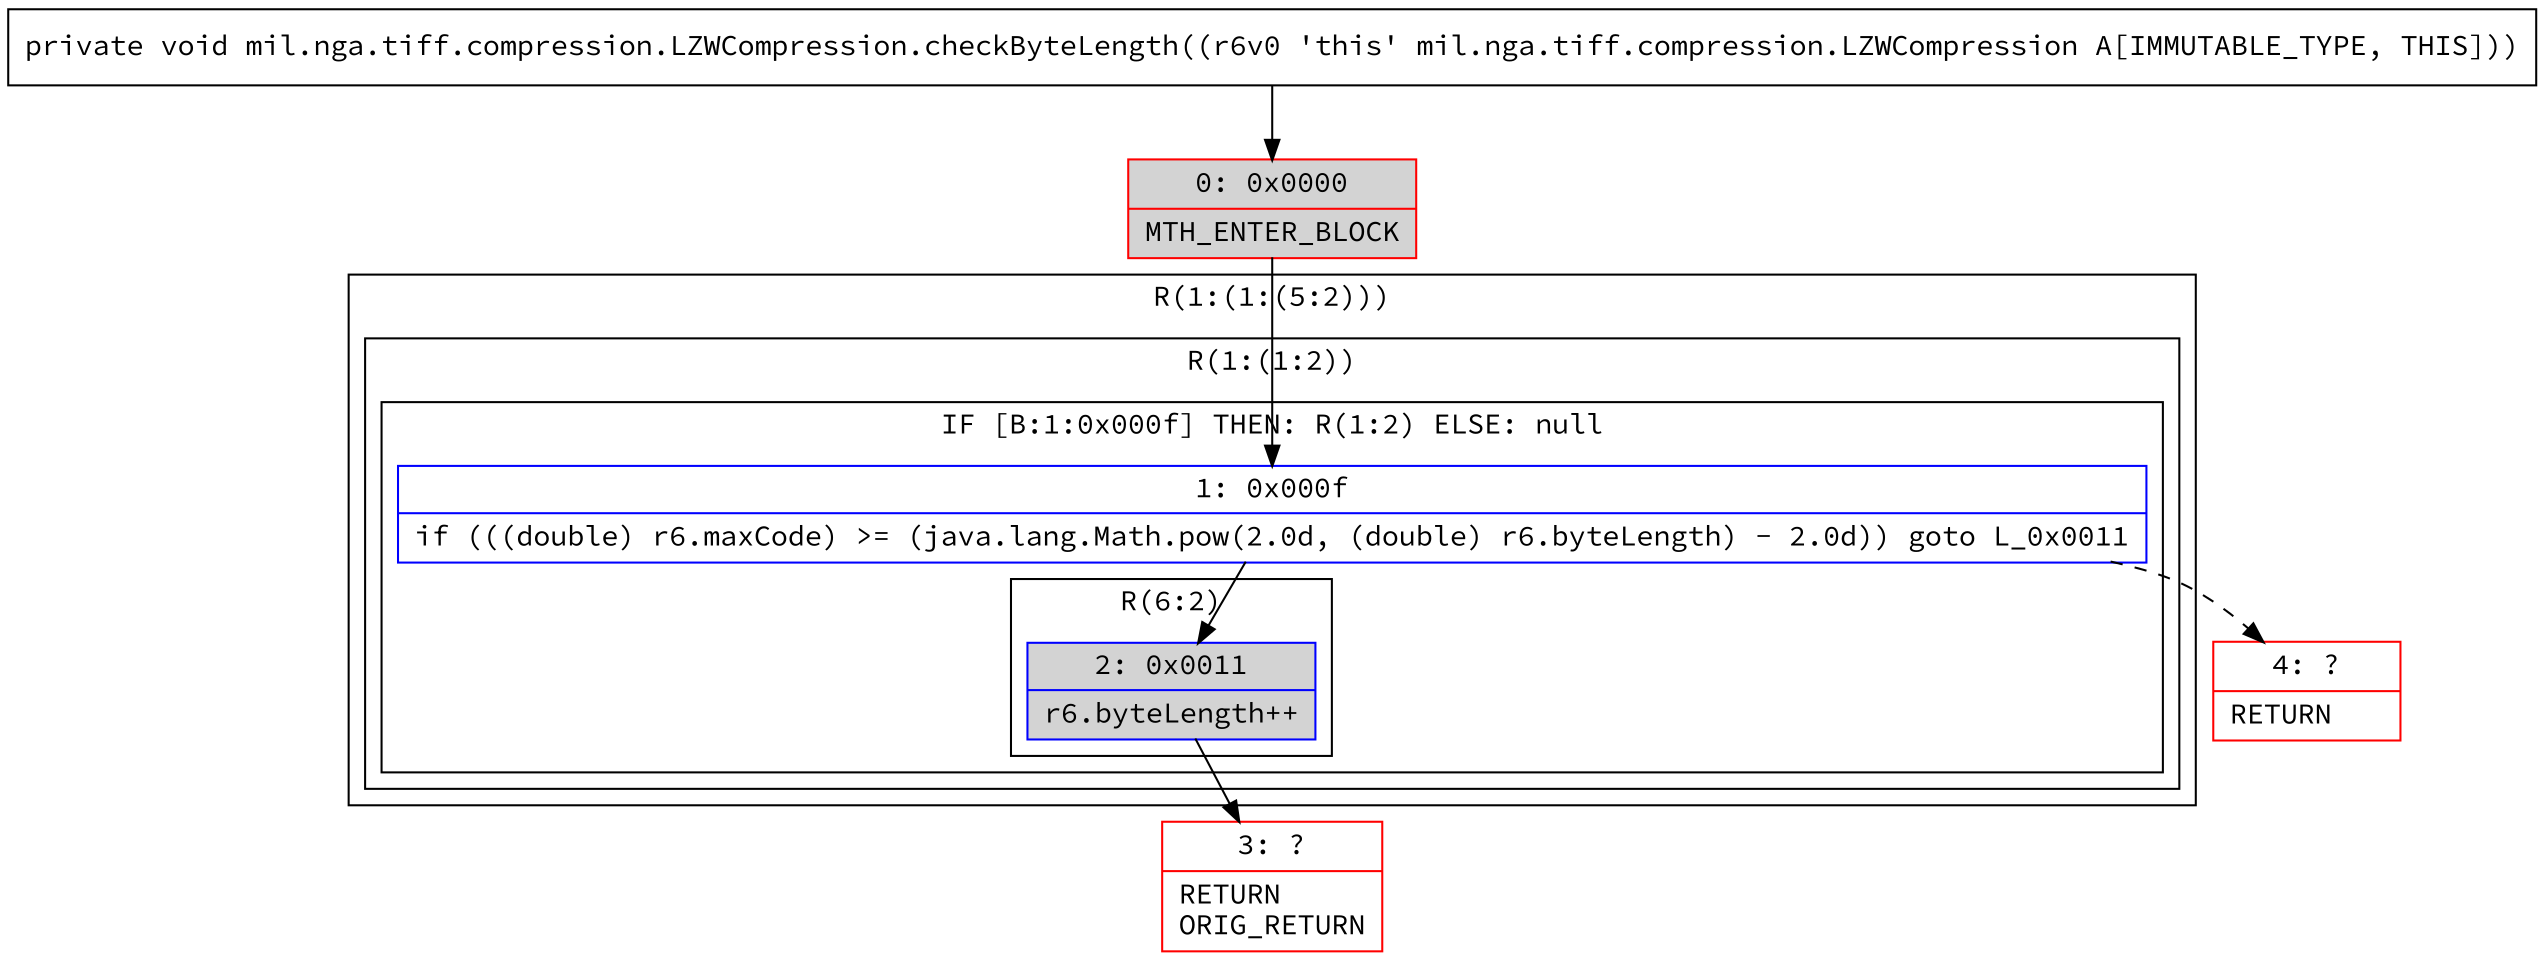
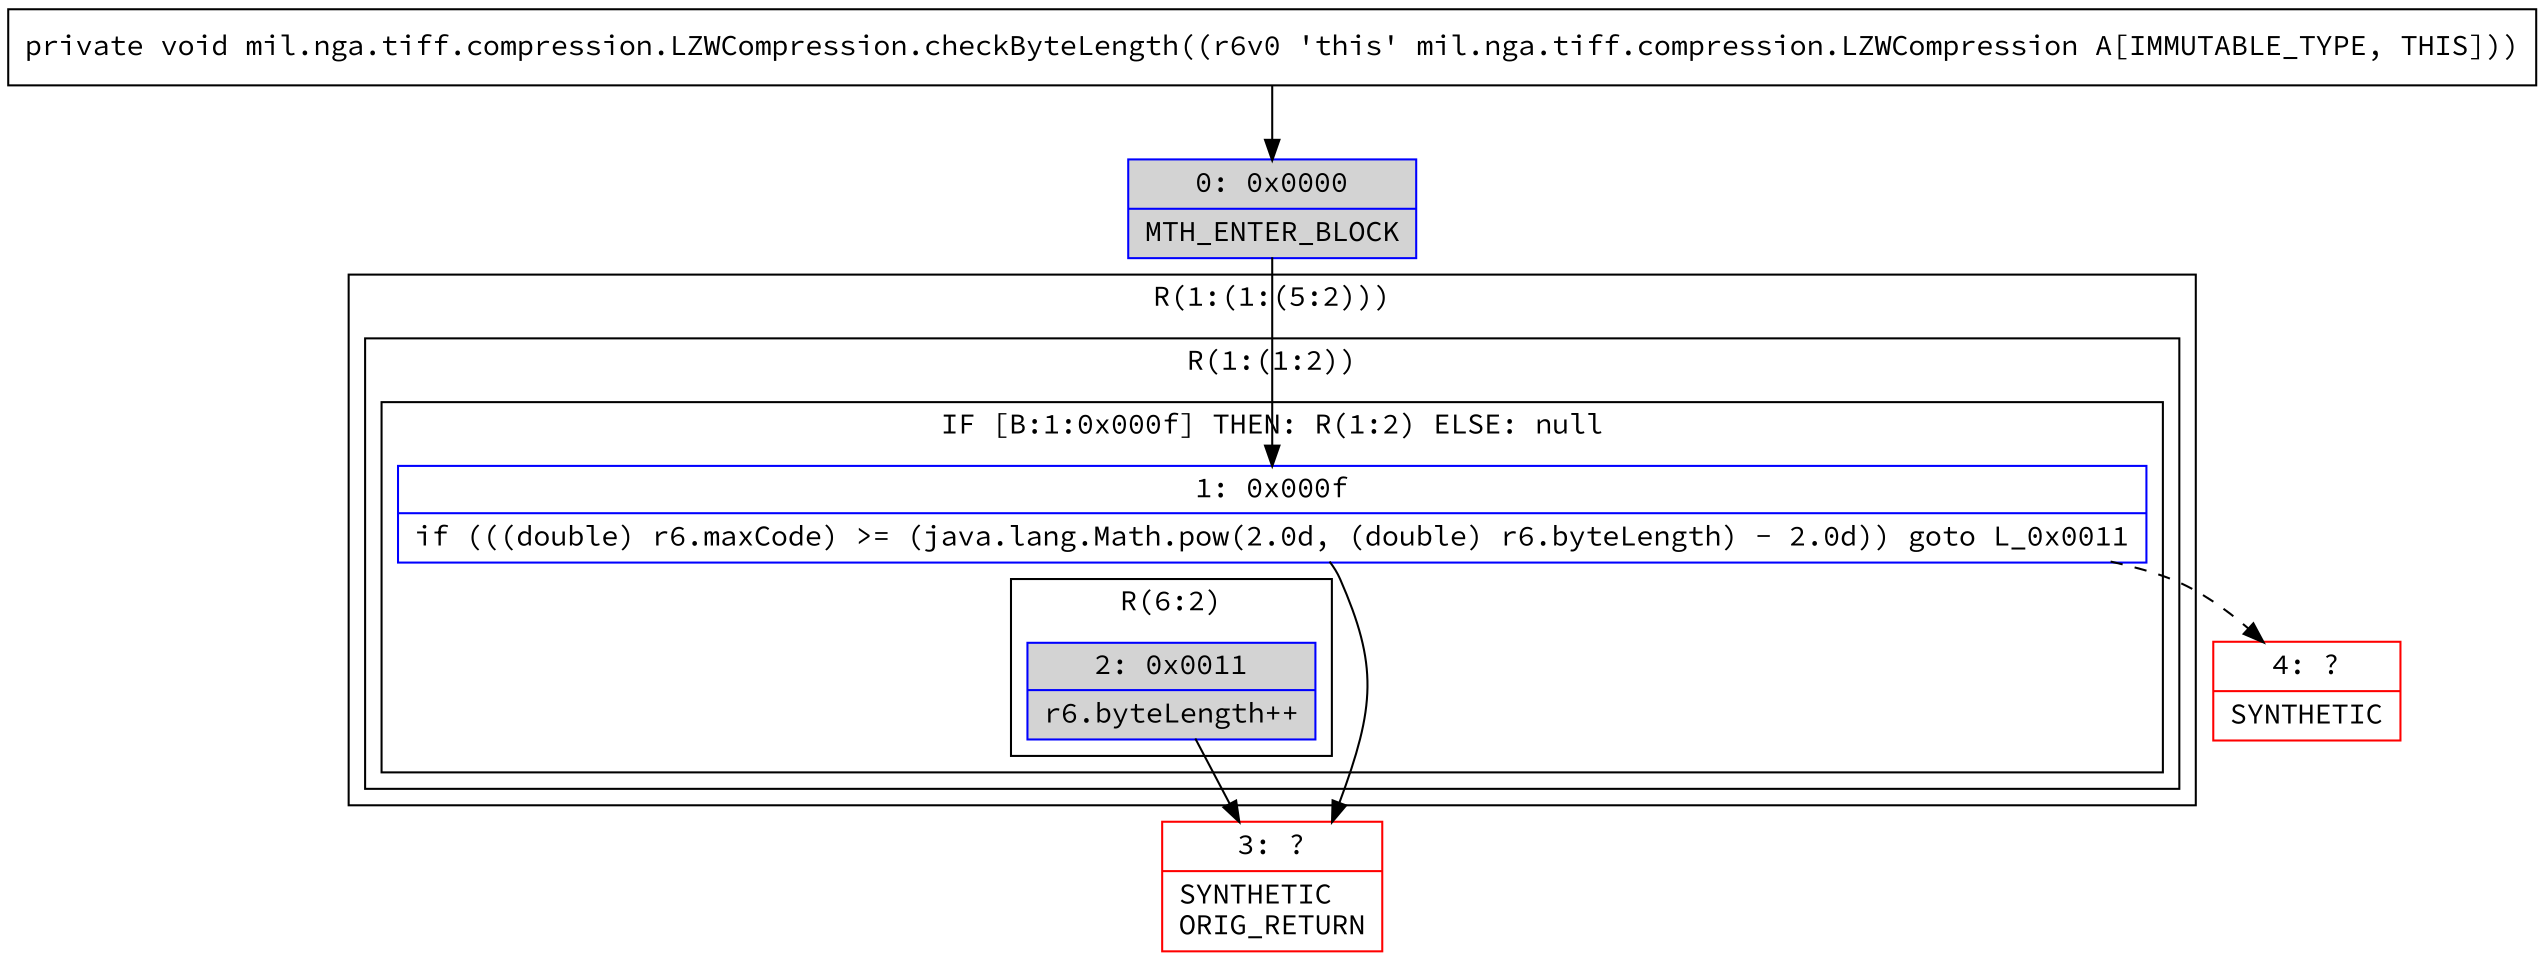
(1272, 209) -> (1272, 209)
(1227, 594) -> (1367, 680)
(2281, 715) -> (2307, 715)
(1230, 895) -> (1256, 895)
